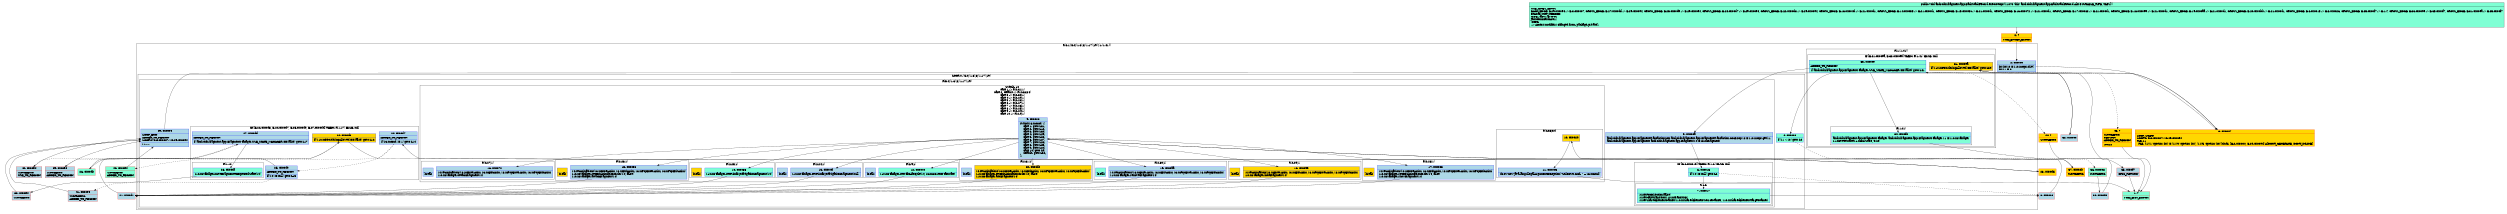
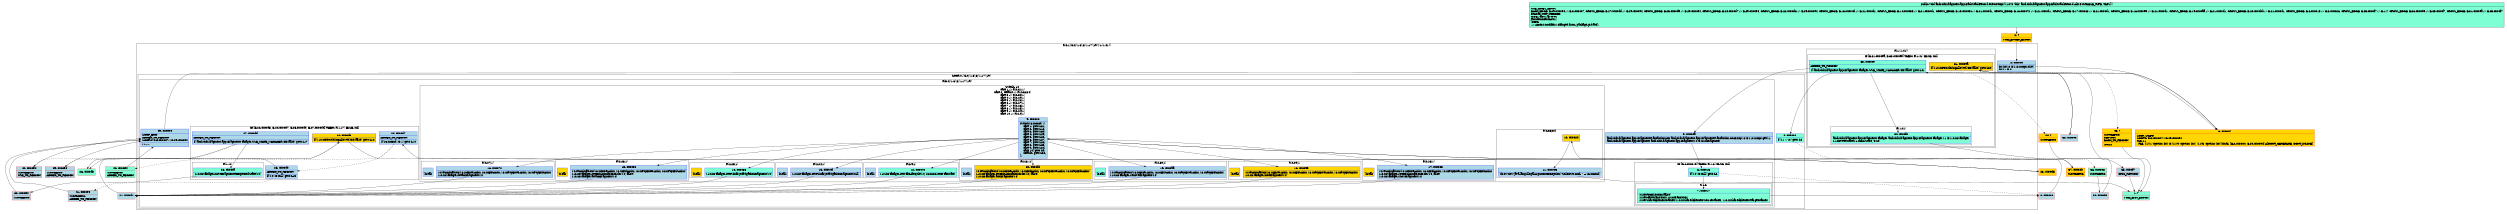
(2117, 140) -> (2116, 140)
(162, 159) -> (161, 159)
none -> (302, 191)
